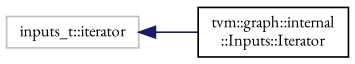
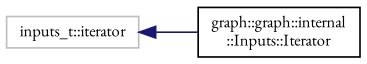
(273, 32) -> (279, 32)
